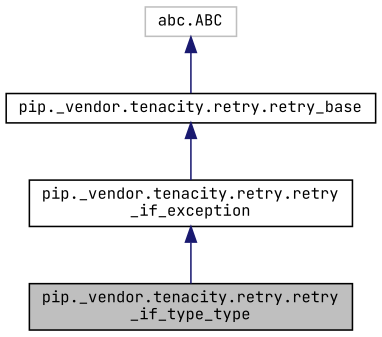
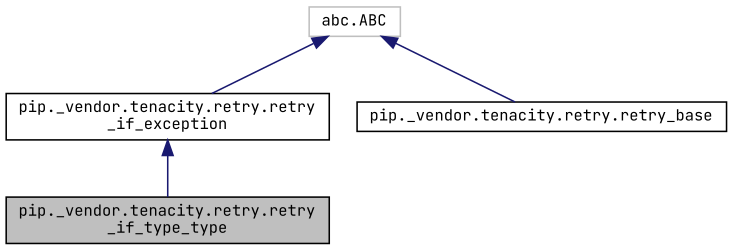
(191, 159) -> (263, 68)
